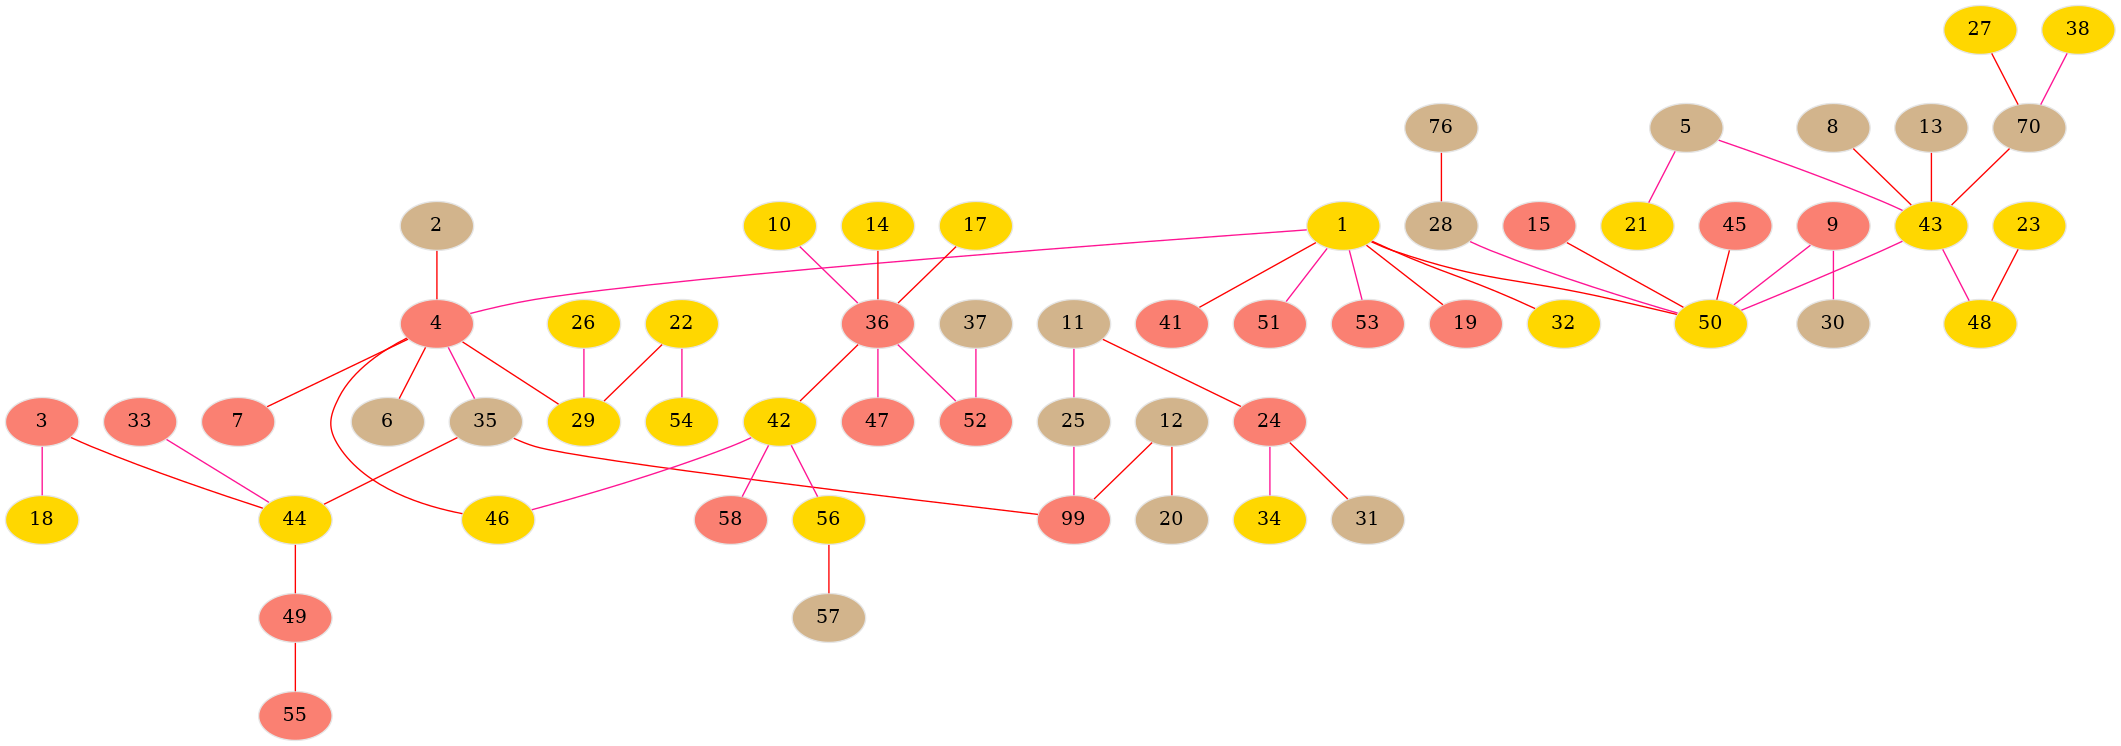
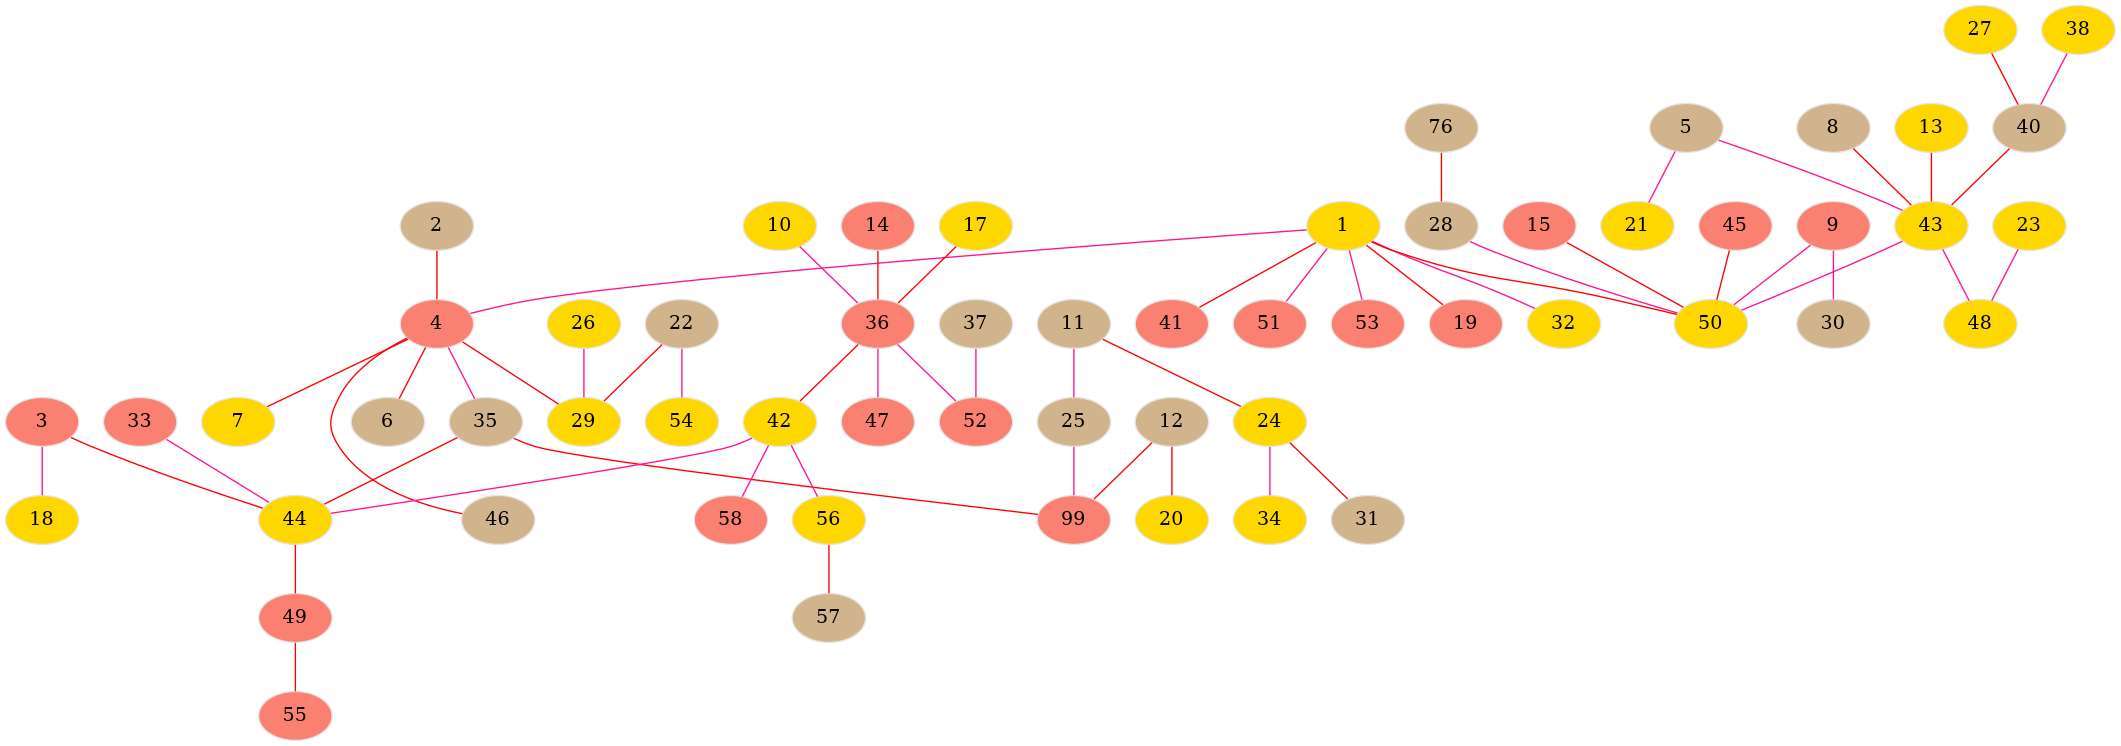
(1931, 128) -> (1931, 128)
(2029, 128) -> (2029, 128)
(878, 226) -> (878, 226)
(2005, 275) -> (2005, 275)
(1470, 281) -> (1470, 281)
(682, 324) -> (682, 324)
(238, 422) -> (238, 422)
(1270, 422) -> (1270, 422)
(643, 477) -> (542, 481)
(498, 520) -> (498, 520)
(1172, 520) -> (1172, 520)
